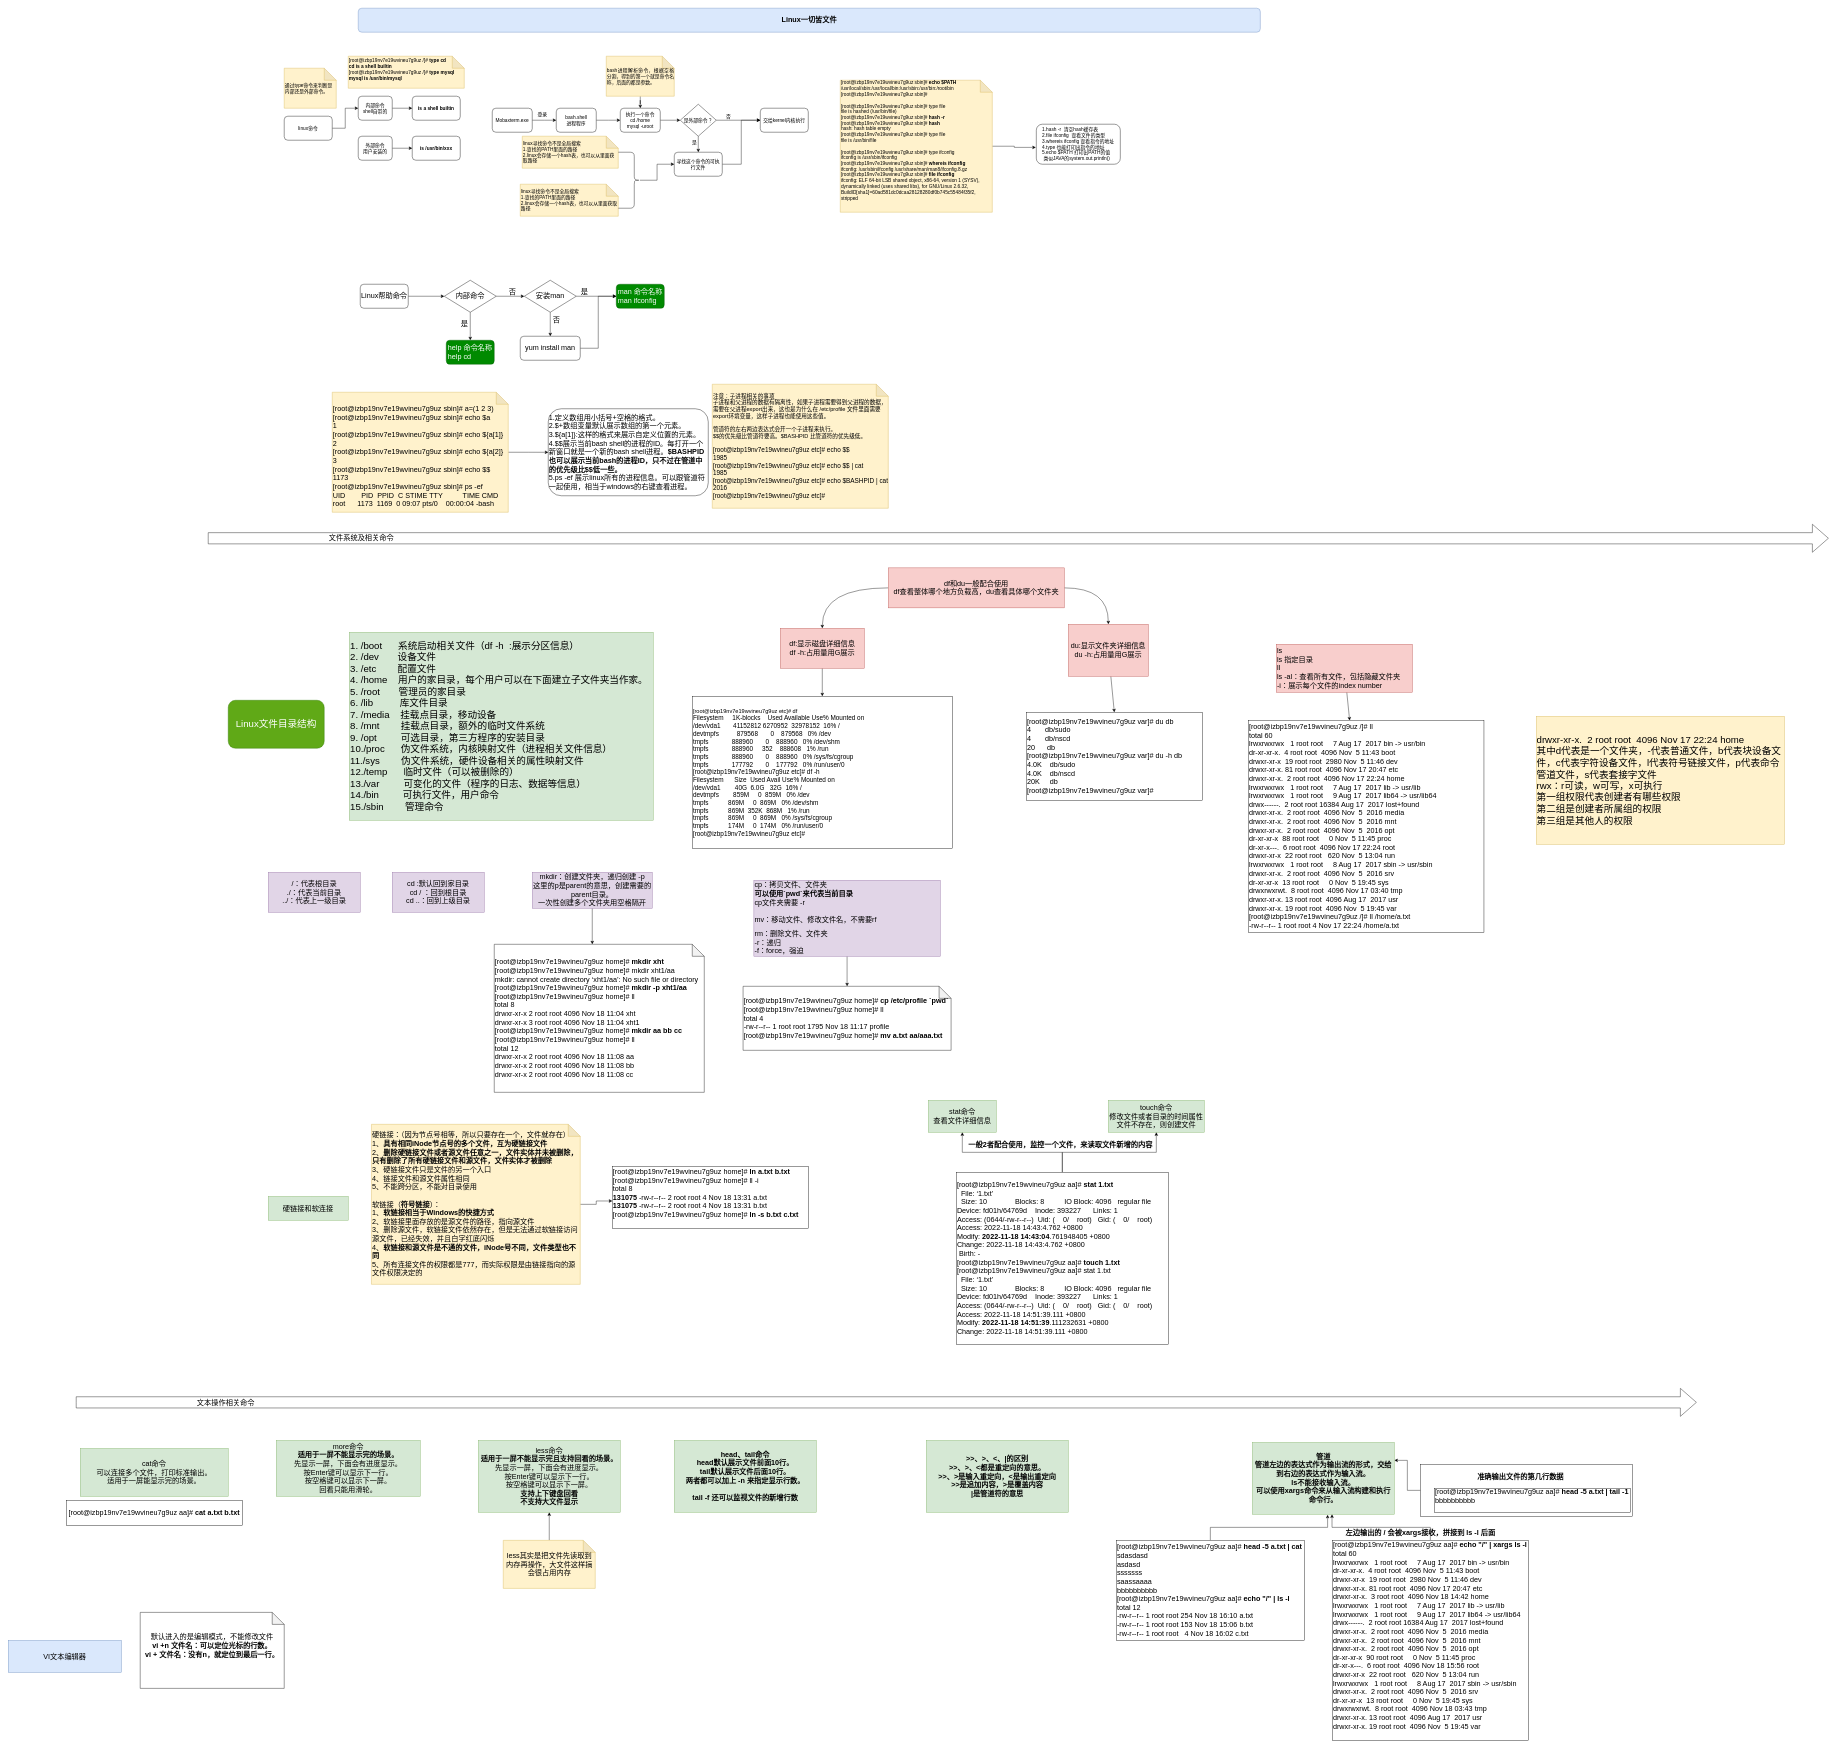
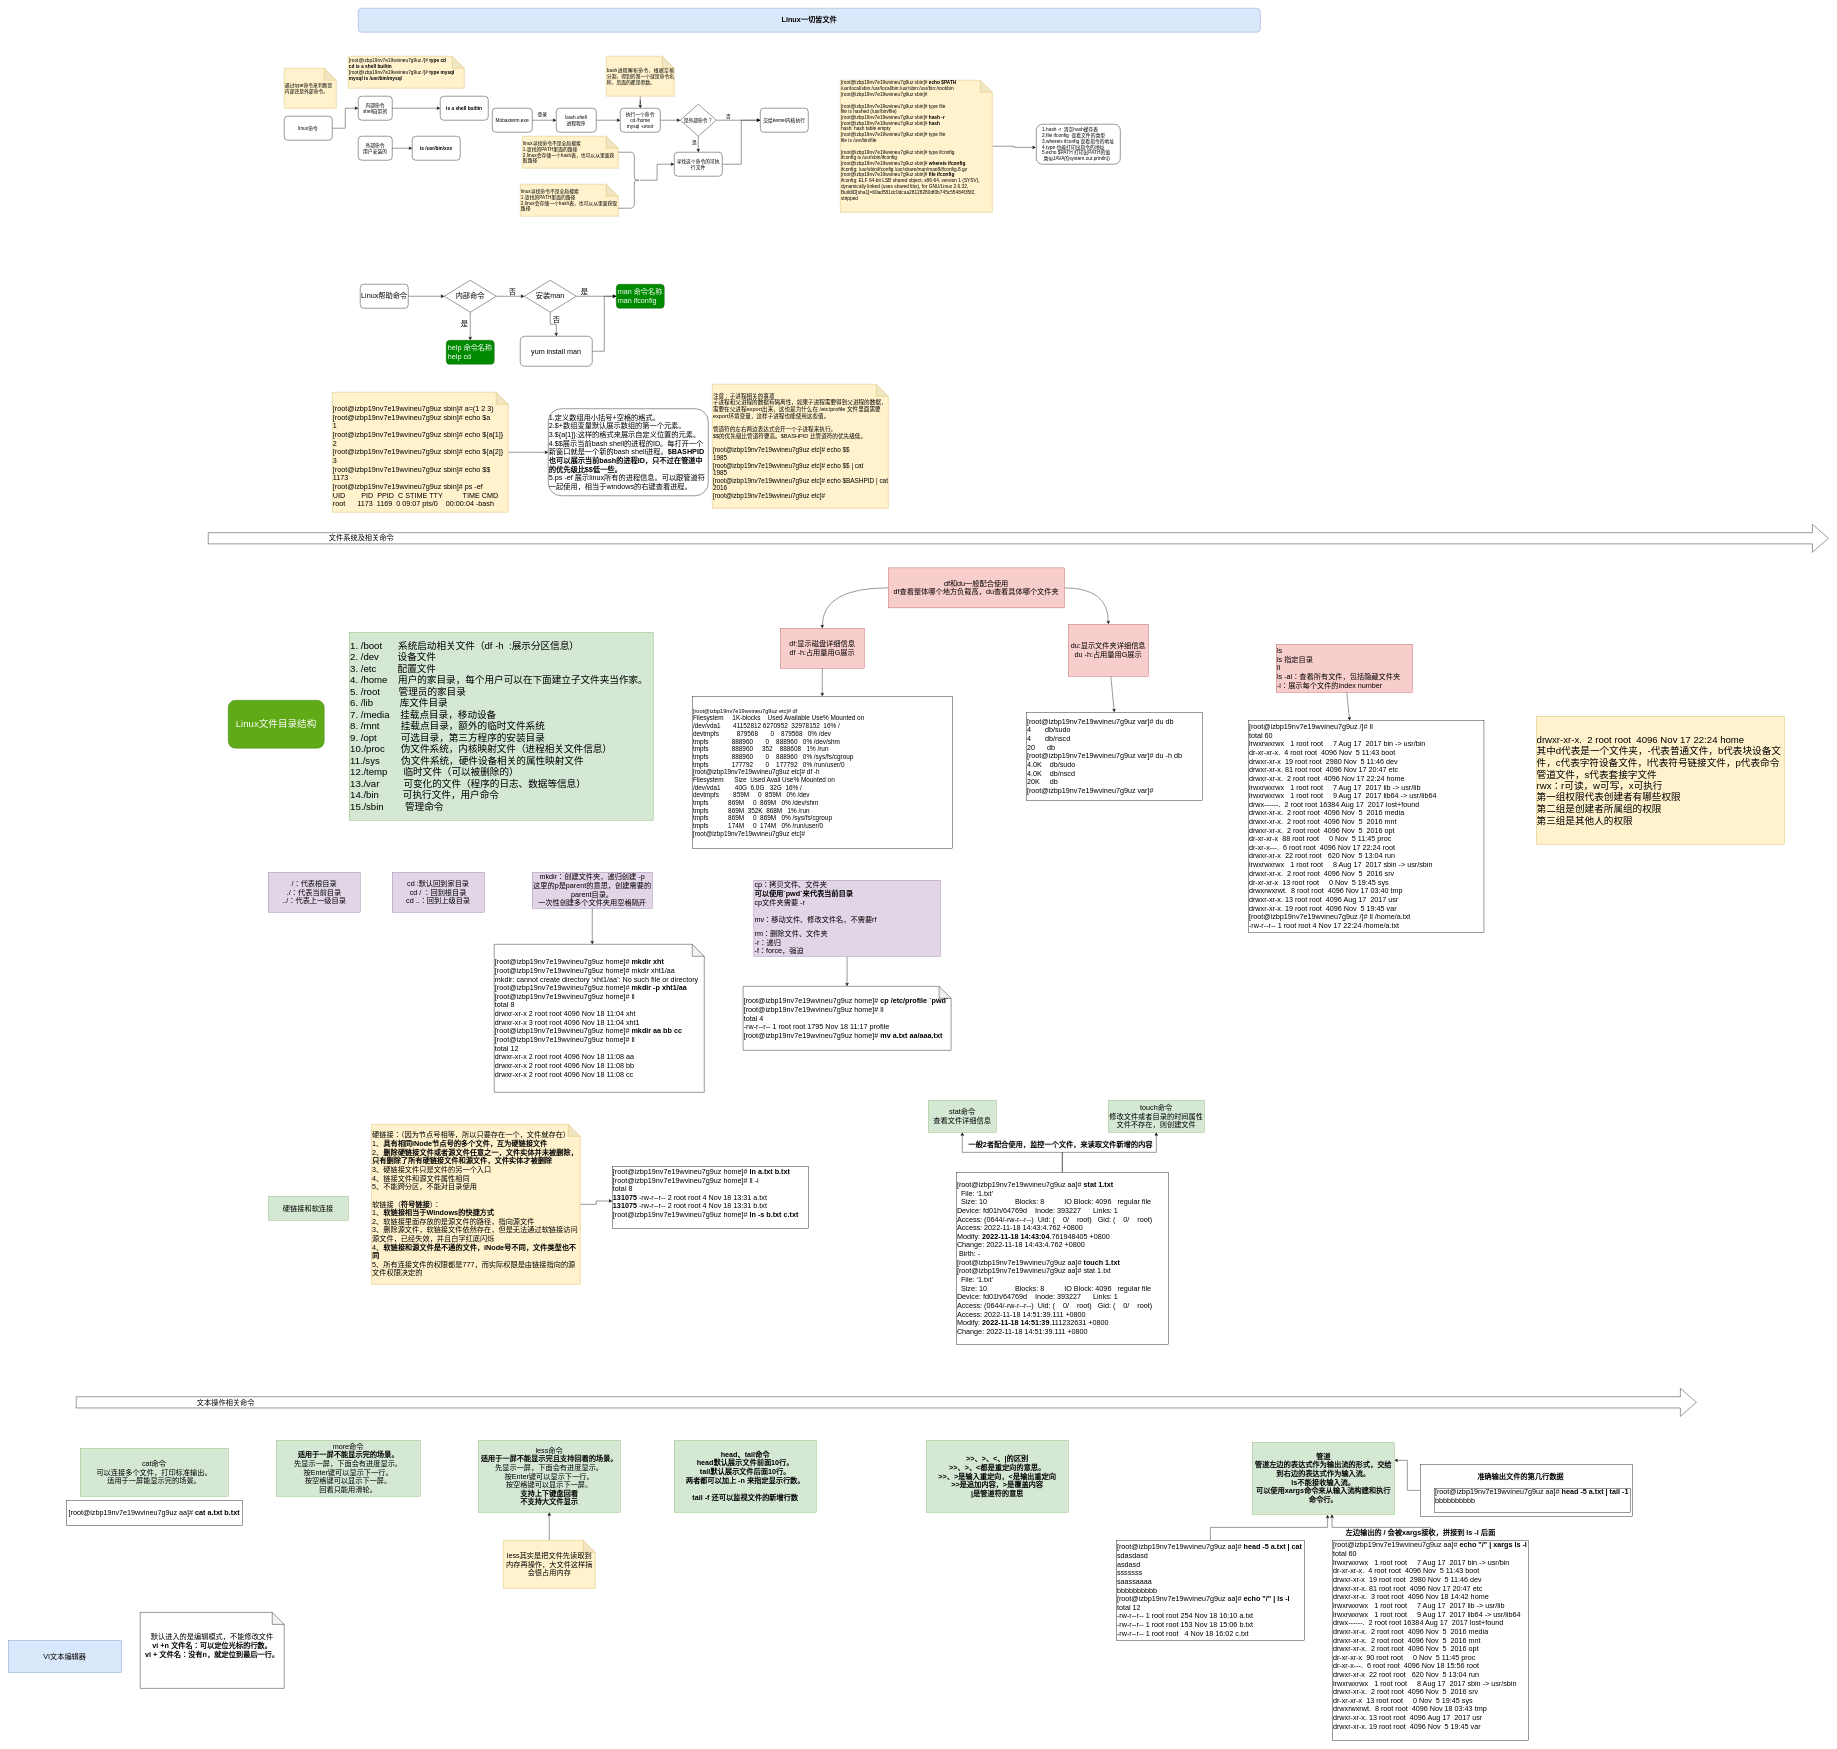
(436, 108) -> (464, 108)
(550, 348) -> (556, 351)
